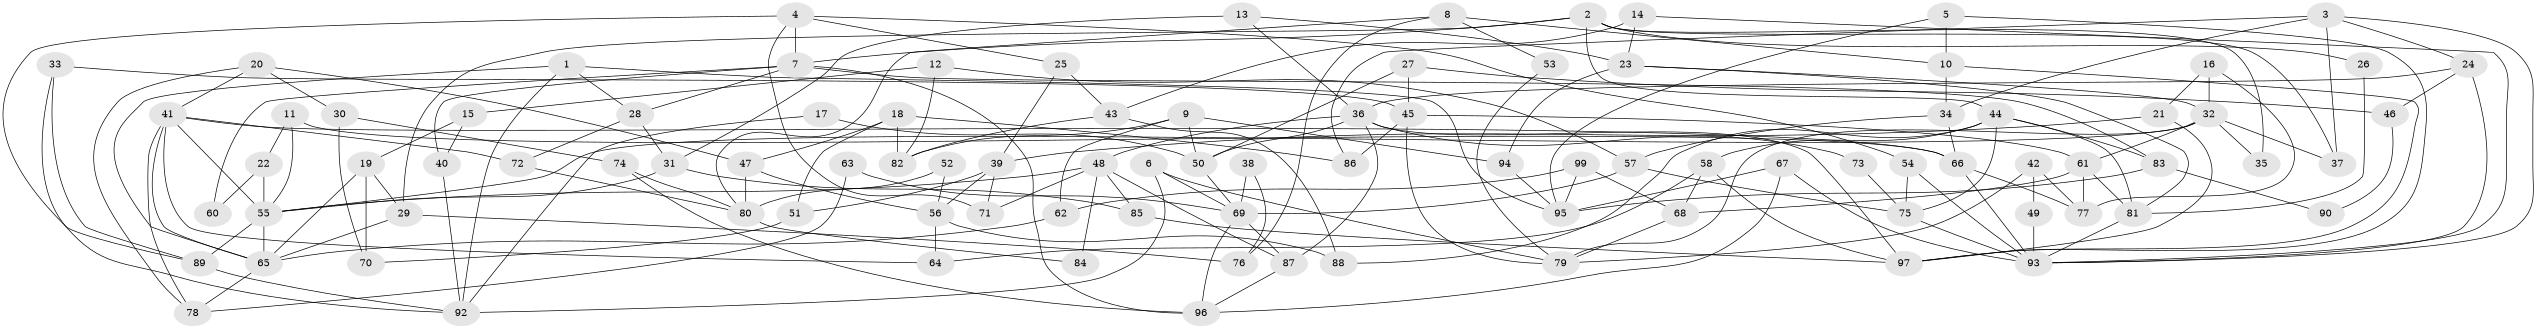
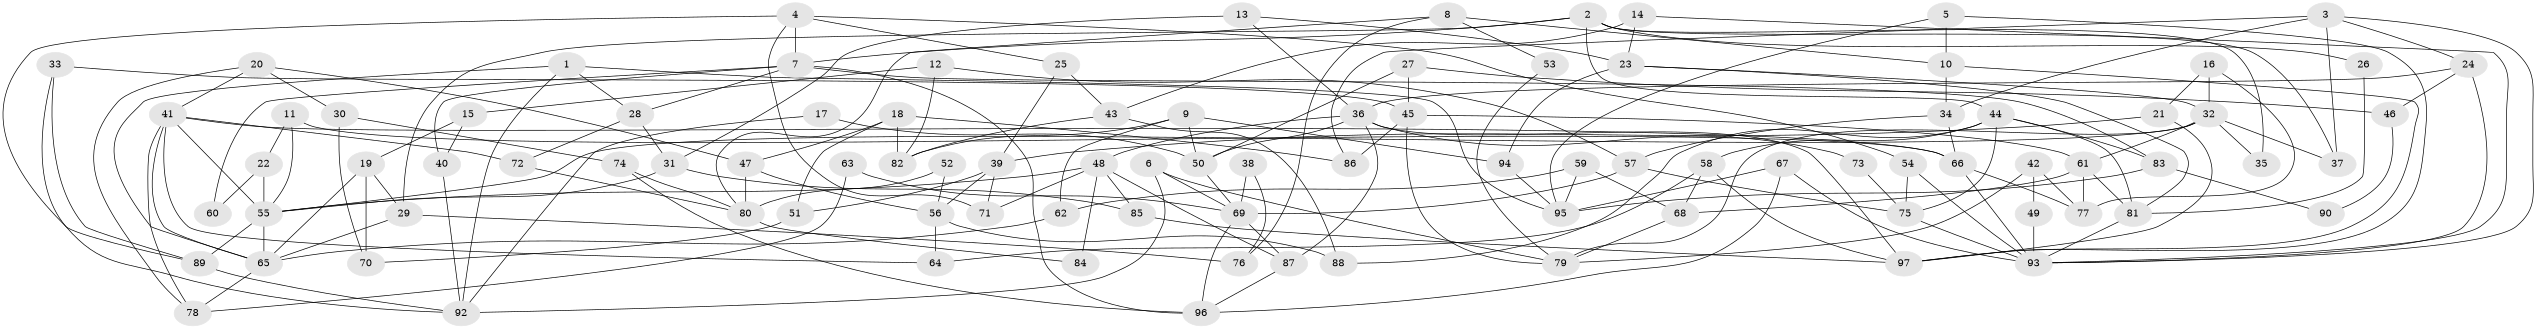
(1581, 164) -> (1581, 164)
